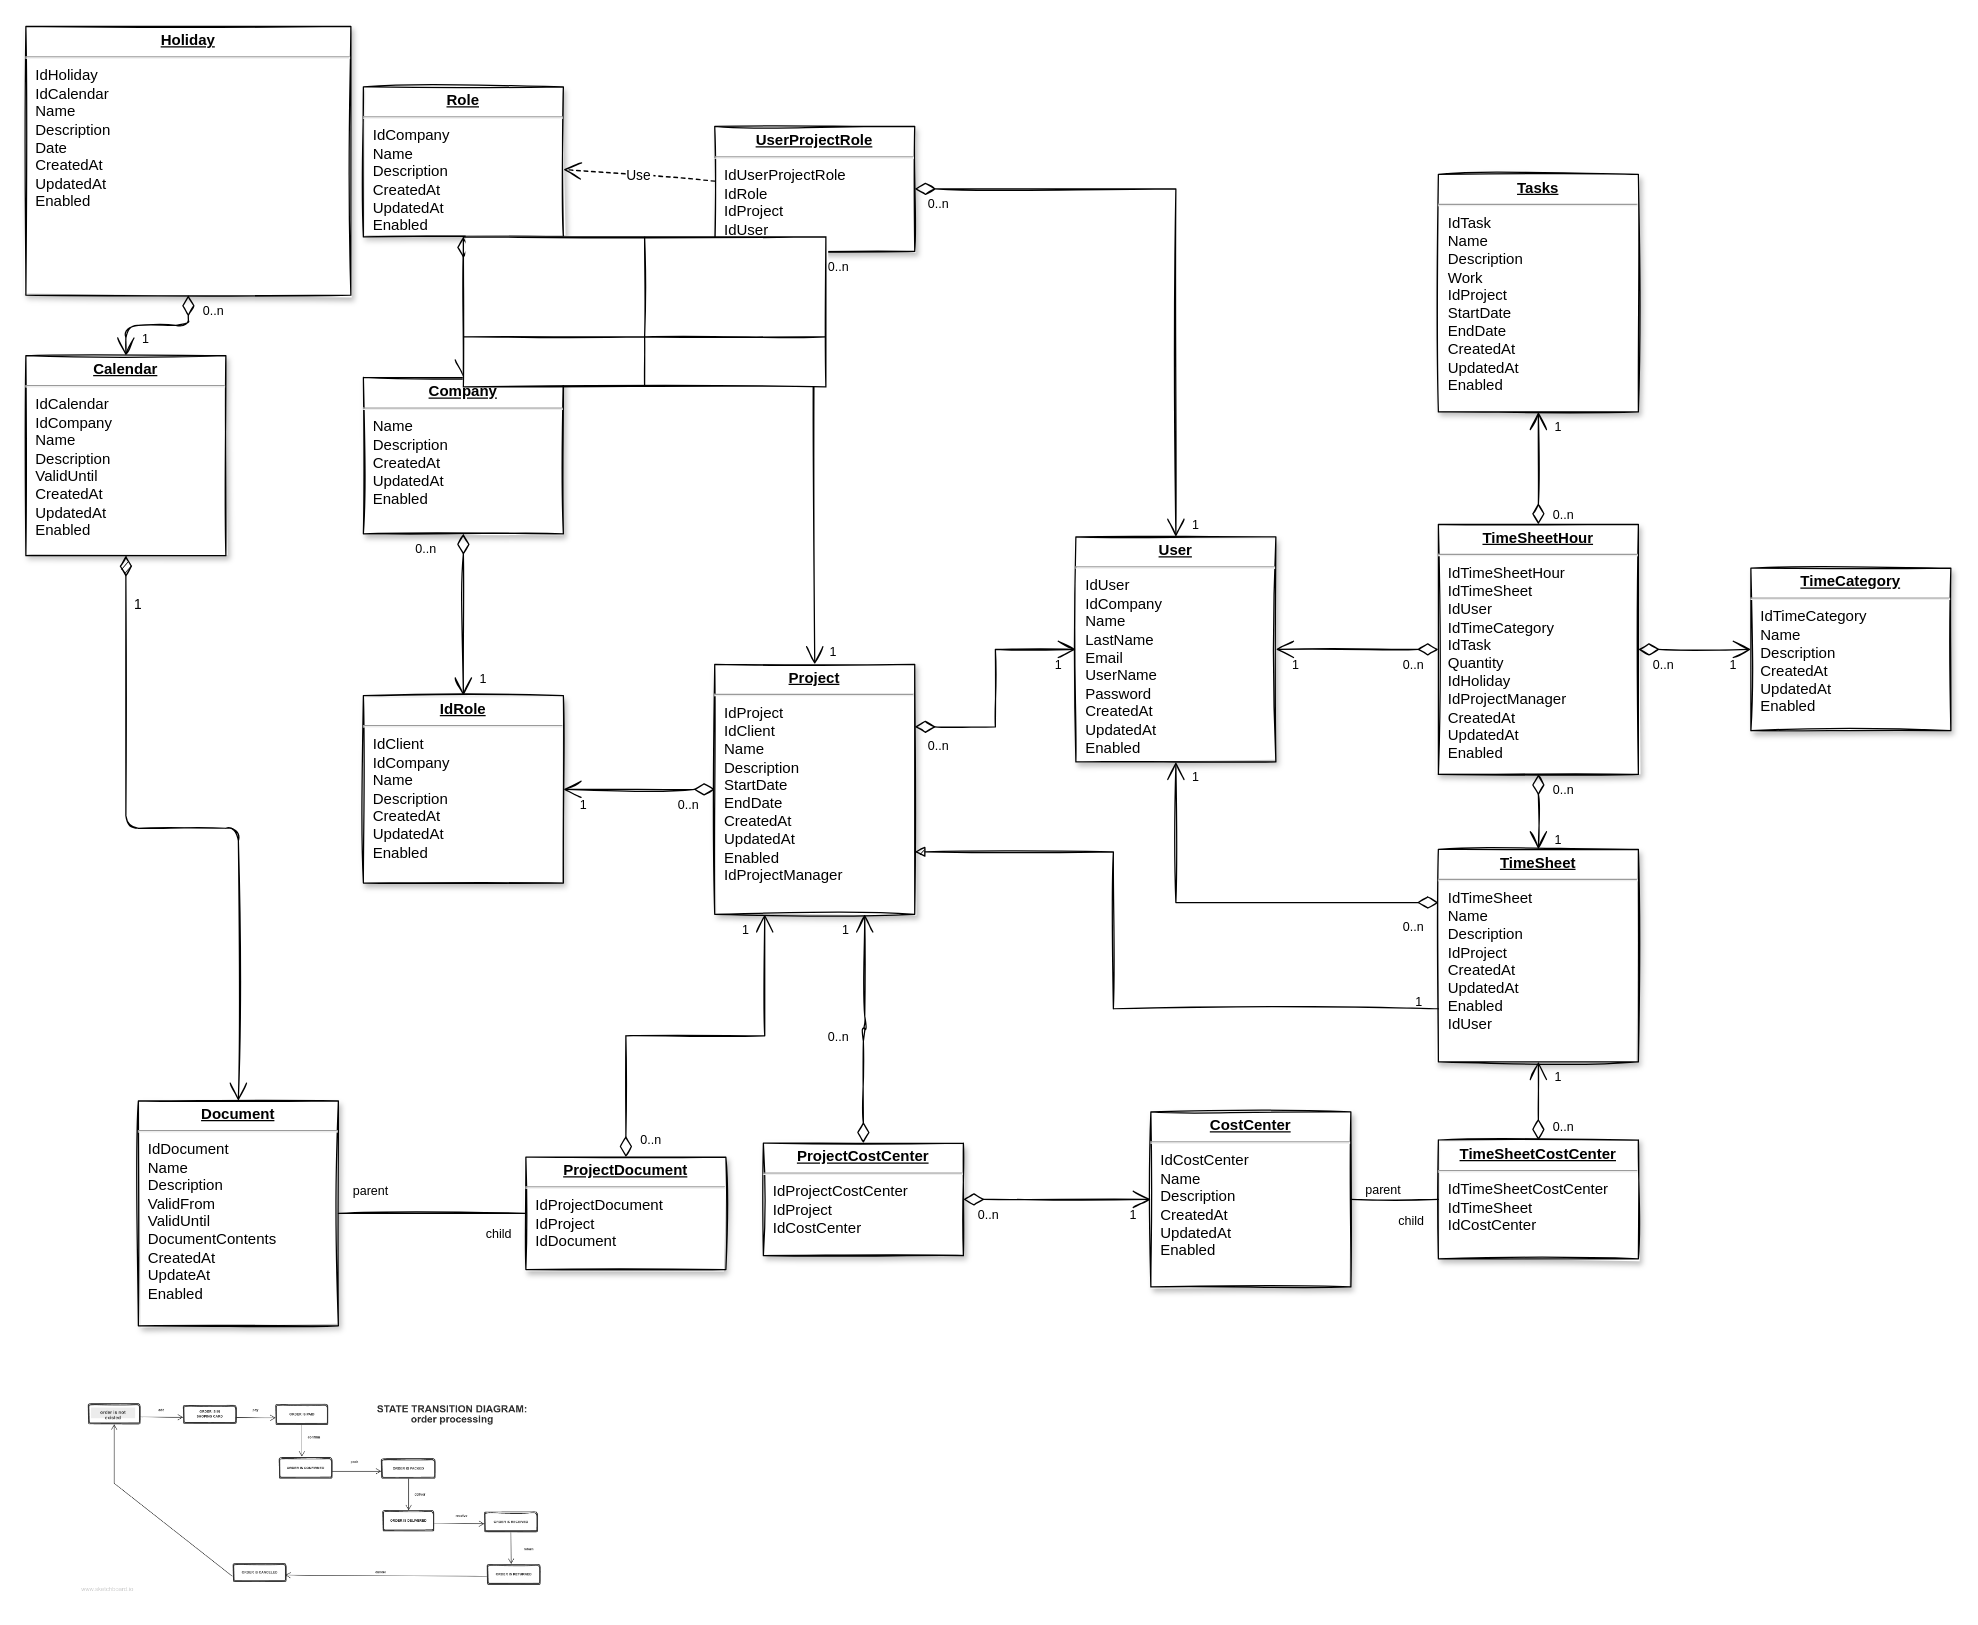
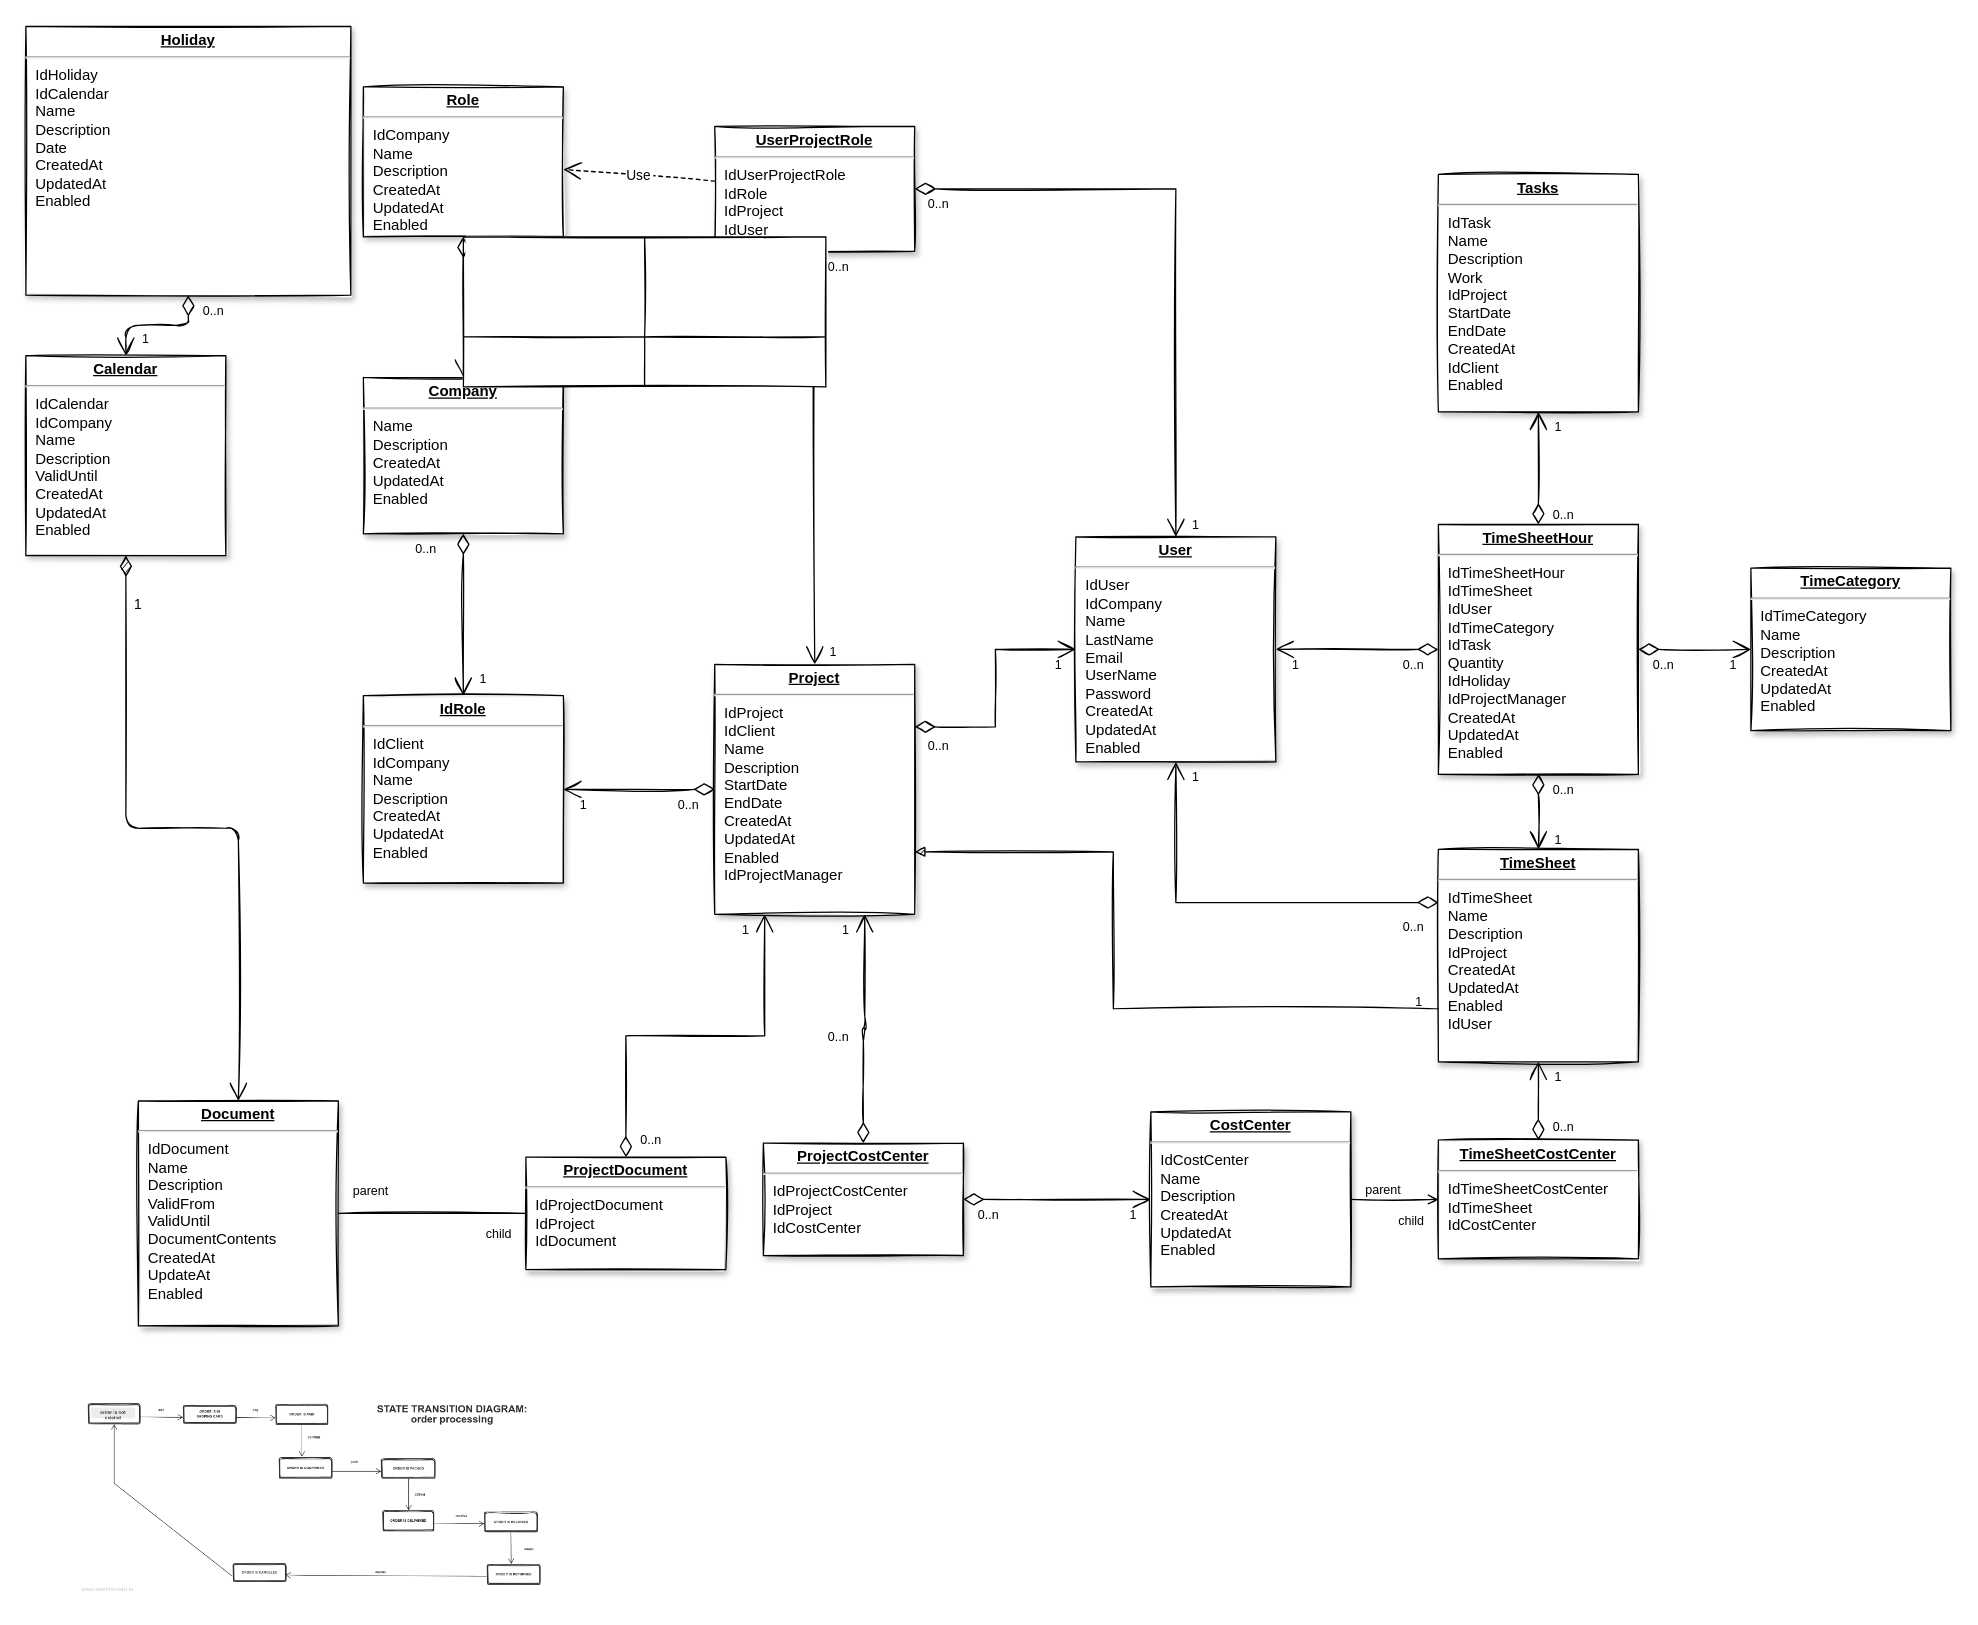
(1480, 273) -> (1480, 273)
(1431, 1199) -> (1431, 1199)
